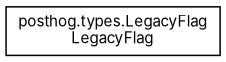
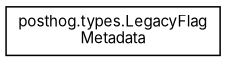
(113, 31) -> (113, 31)
